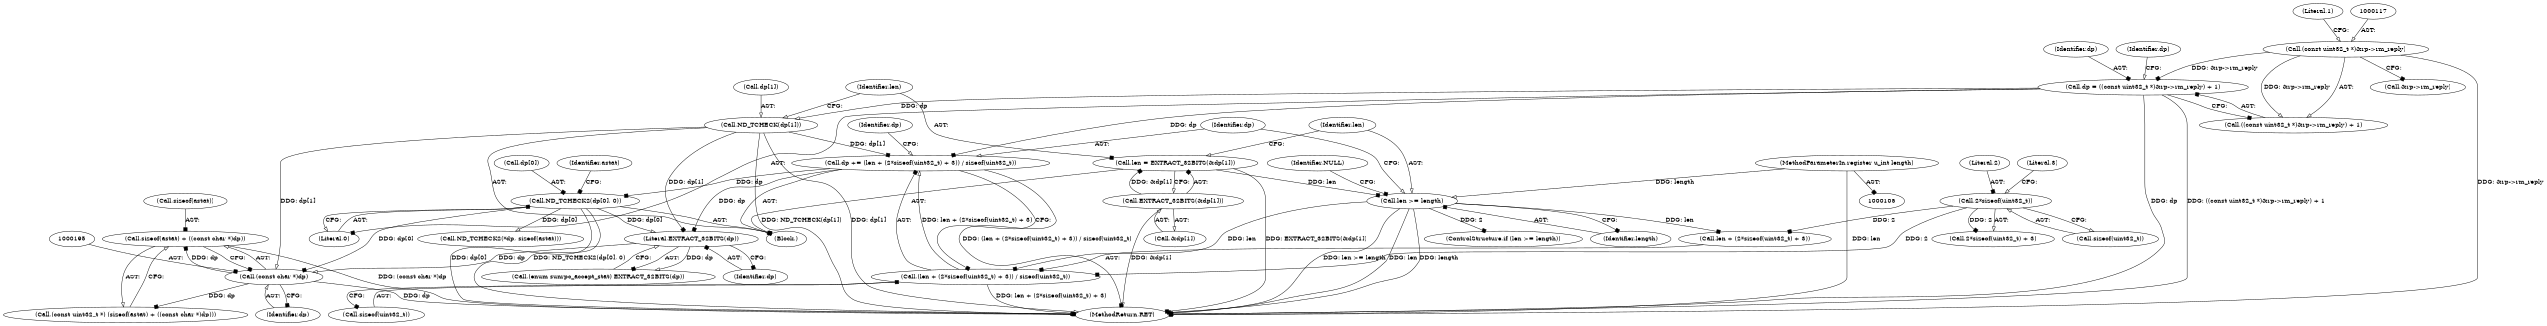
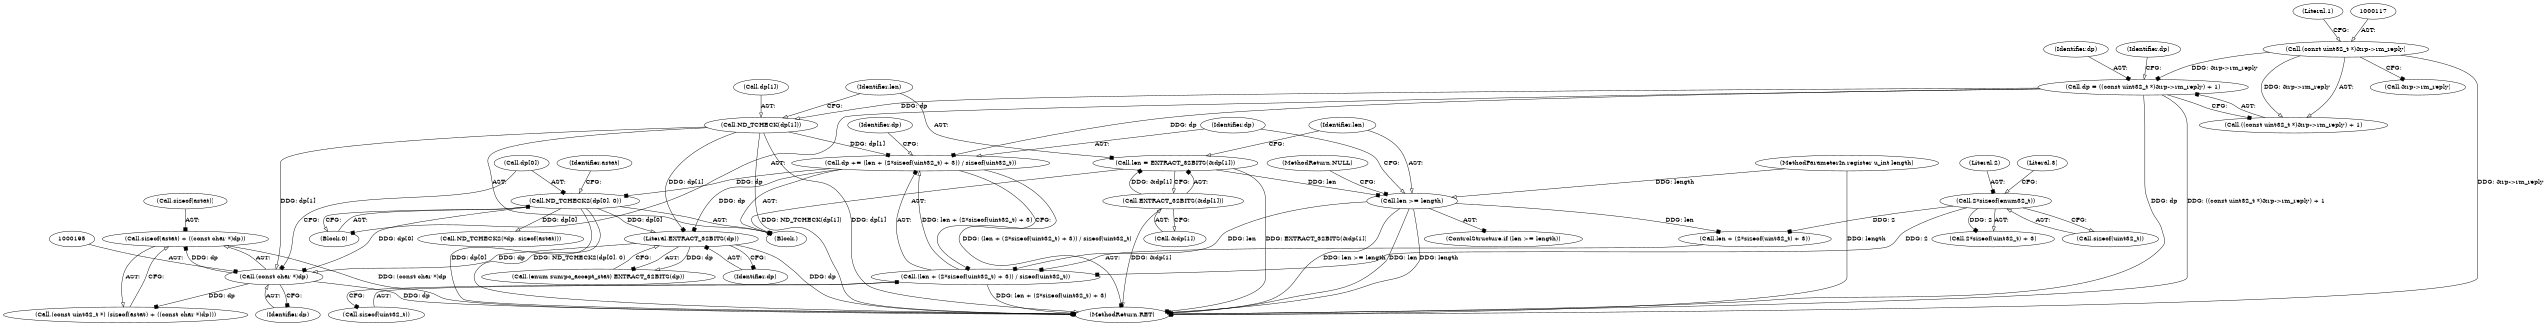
(1318, 163) -> (1318, 163)
(586, 180) -> (586, 180)
(1882, 201) -> none
(1996, 201) -> (1996, 201)
(1183, 220) -> (1183, 220)
(1471, 220) -> (1471, 220)
(334, 239) -> (334, 239)
(1631, 239) -> none
(1866, 239) -> (1866, 239)
(225, 258) -> (385, 199)
none -> (851, 302)
